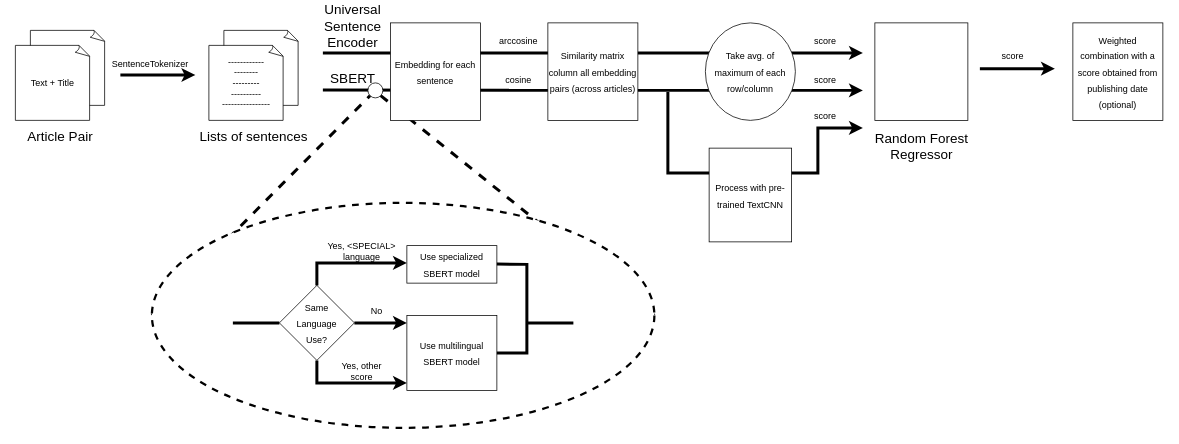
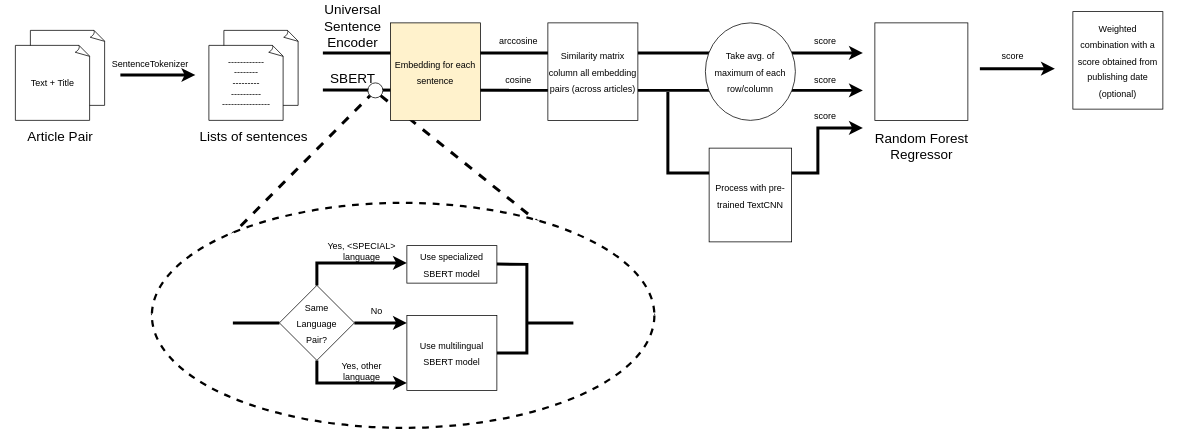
(435, 72) -> (435, 72)
(1118, 72) -> (1118, 60)
(317, 323) -> (317, 323)
(362, 372) -> (362, 372)
